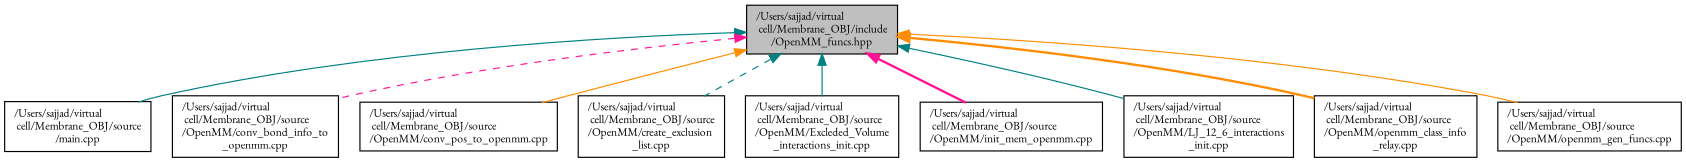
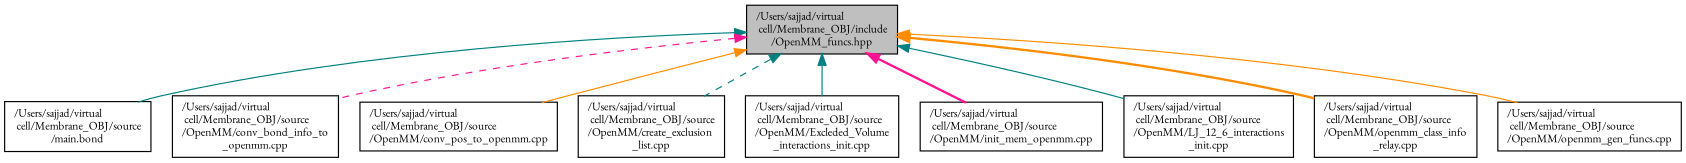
(78, 127) -> (78, 127)
